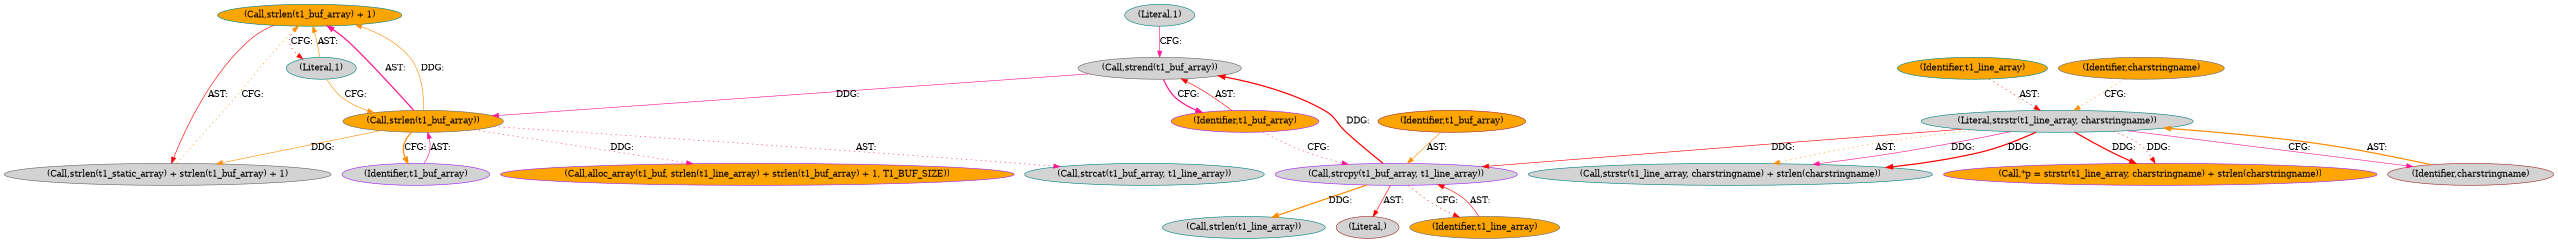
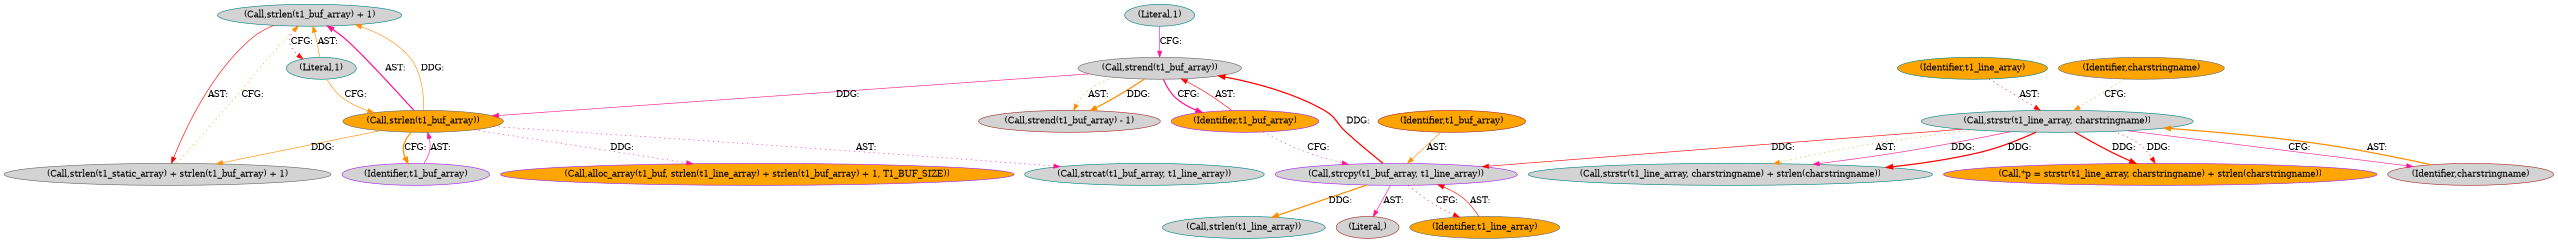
(310, 15) -> (310, 15)
none -> (1069, 121)
(2057, 121) -> (2057, 121)
(1383, 198) -> (1383, 198)
